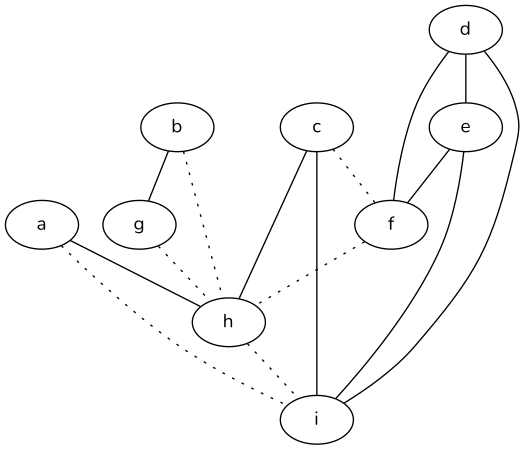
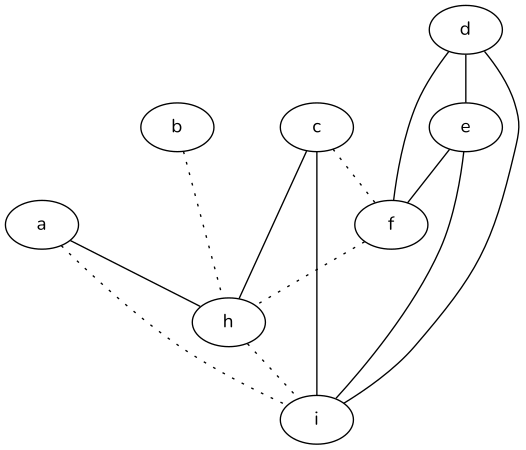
(139, 225) -> none
